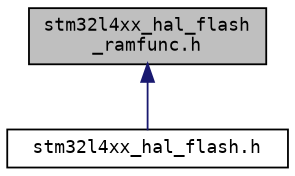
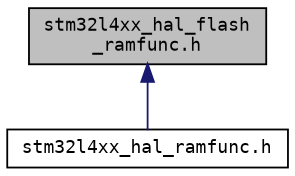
(148, 149) -> (148, 149)
